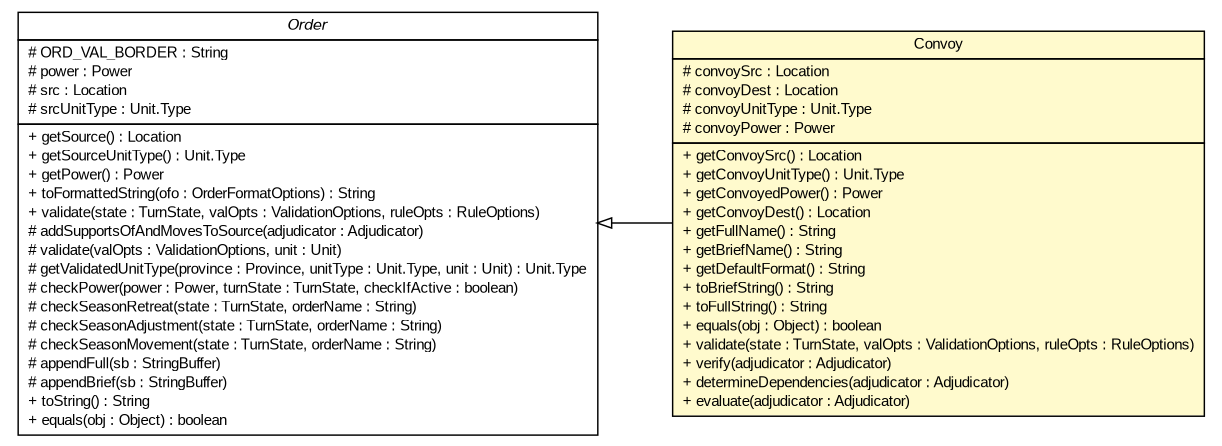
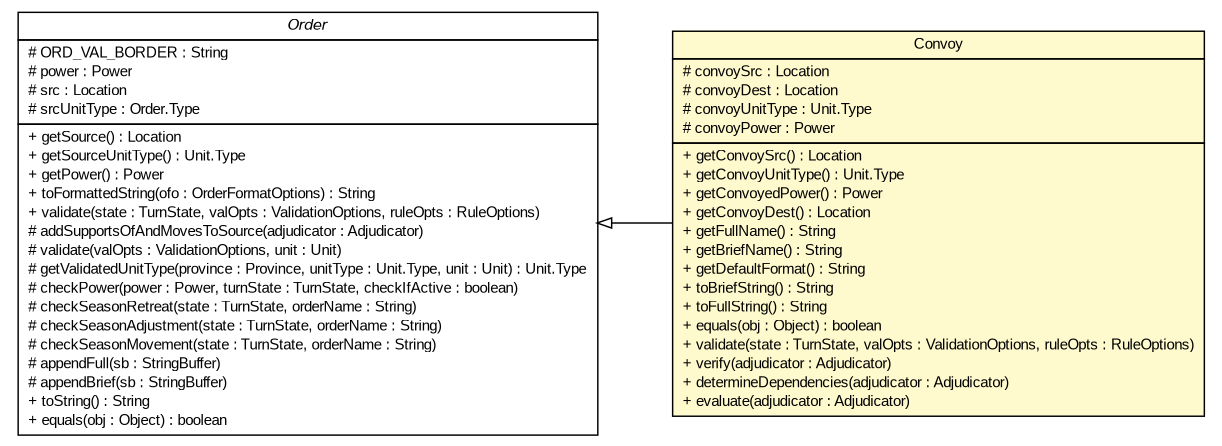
(110, 110) -> (114, 110)
